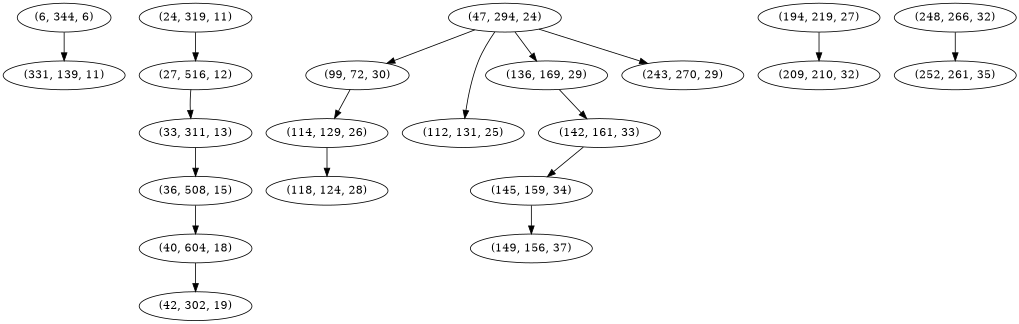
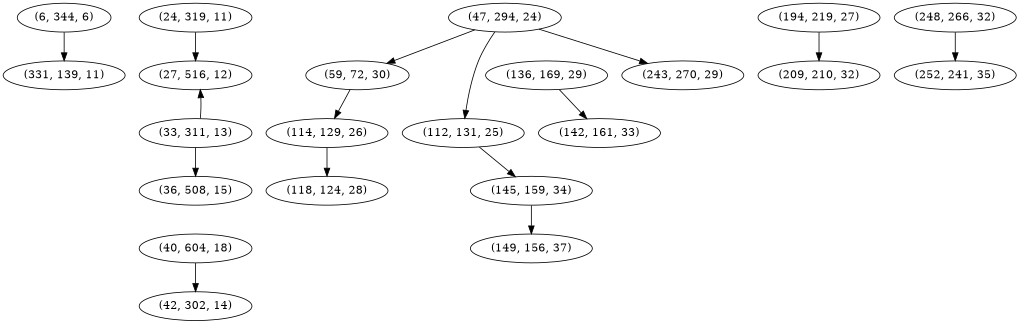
(523, 43) -> none
(357, 75) -> (357, 75)
(955, 75) -> (955, 75)
(190, 100) -> (201, 108)
(569, 159) -> (494, 159)
(196, 216) -> none
(196, 306) -> (196, 306)
